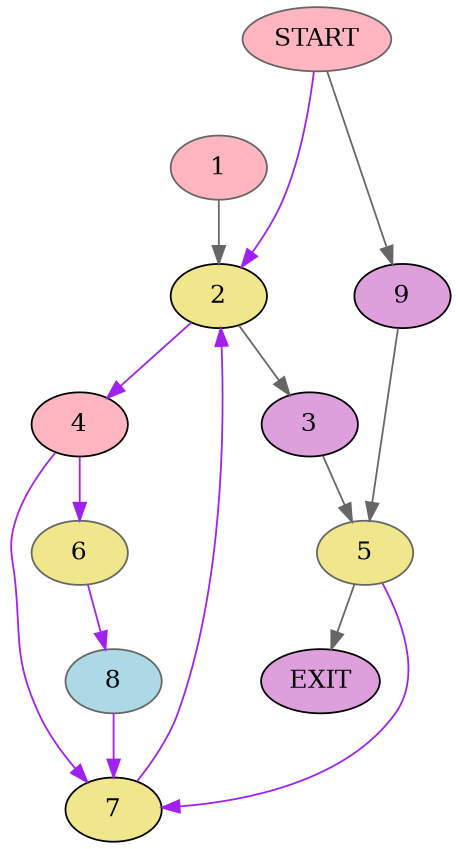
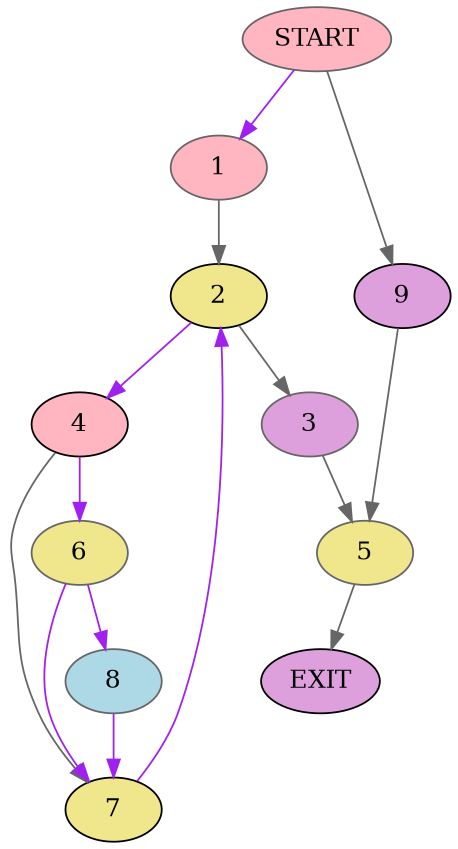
(295, 166) -> (273, 97)
(310, 424) -> (310, 424)
(17, 612) -> (17, 612)
(358, 750) -> (44, 678)
